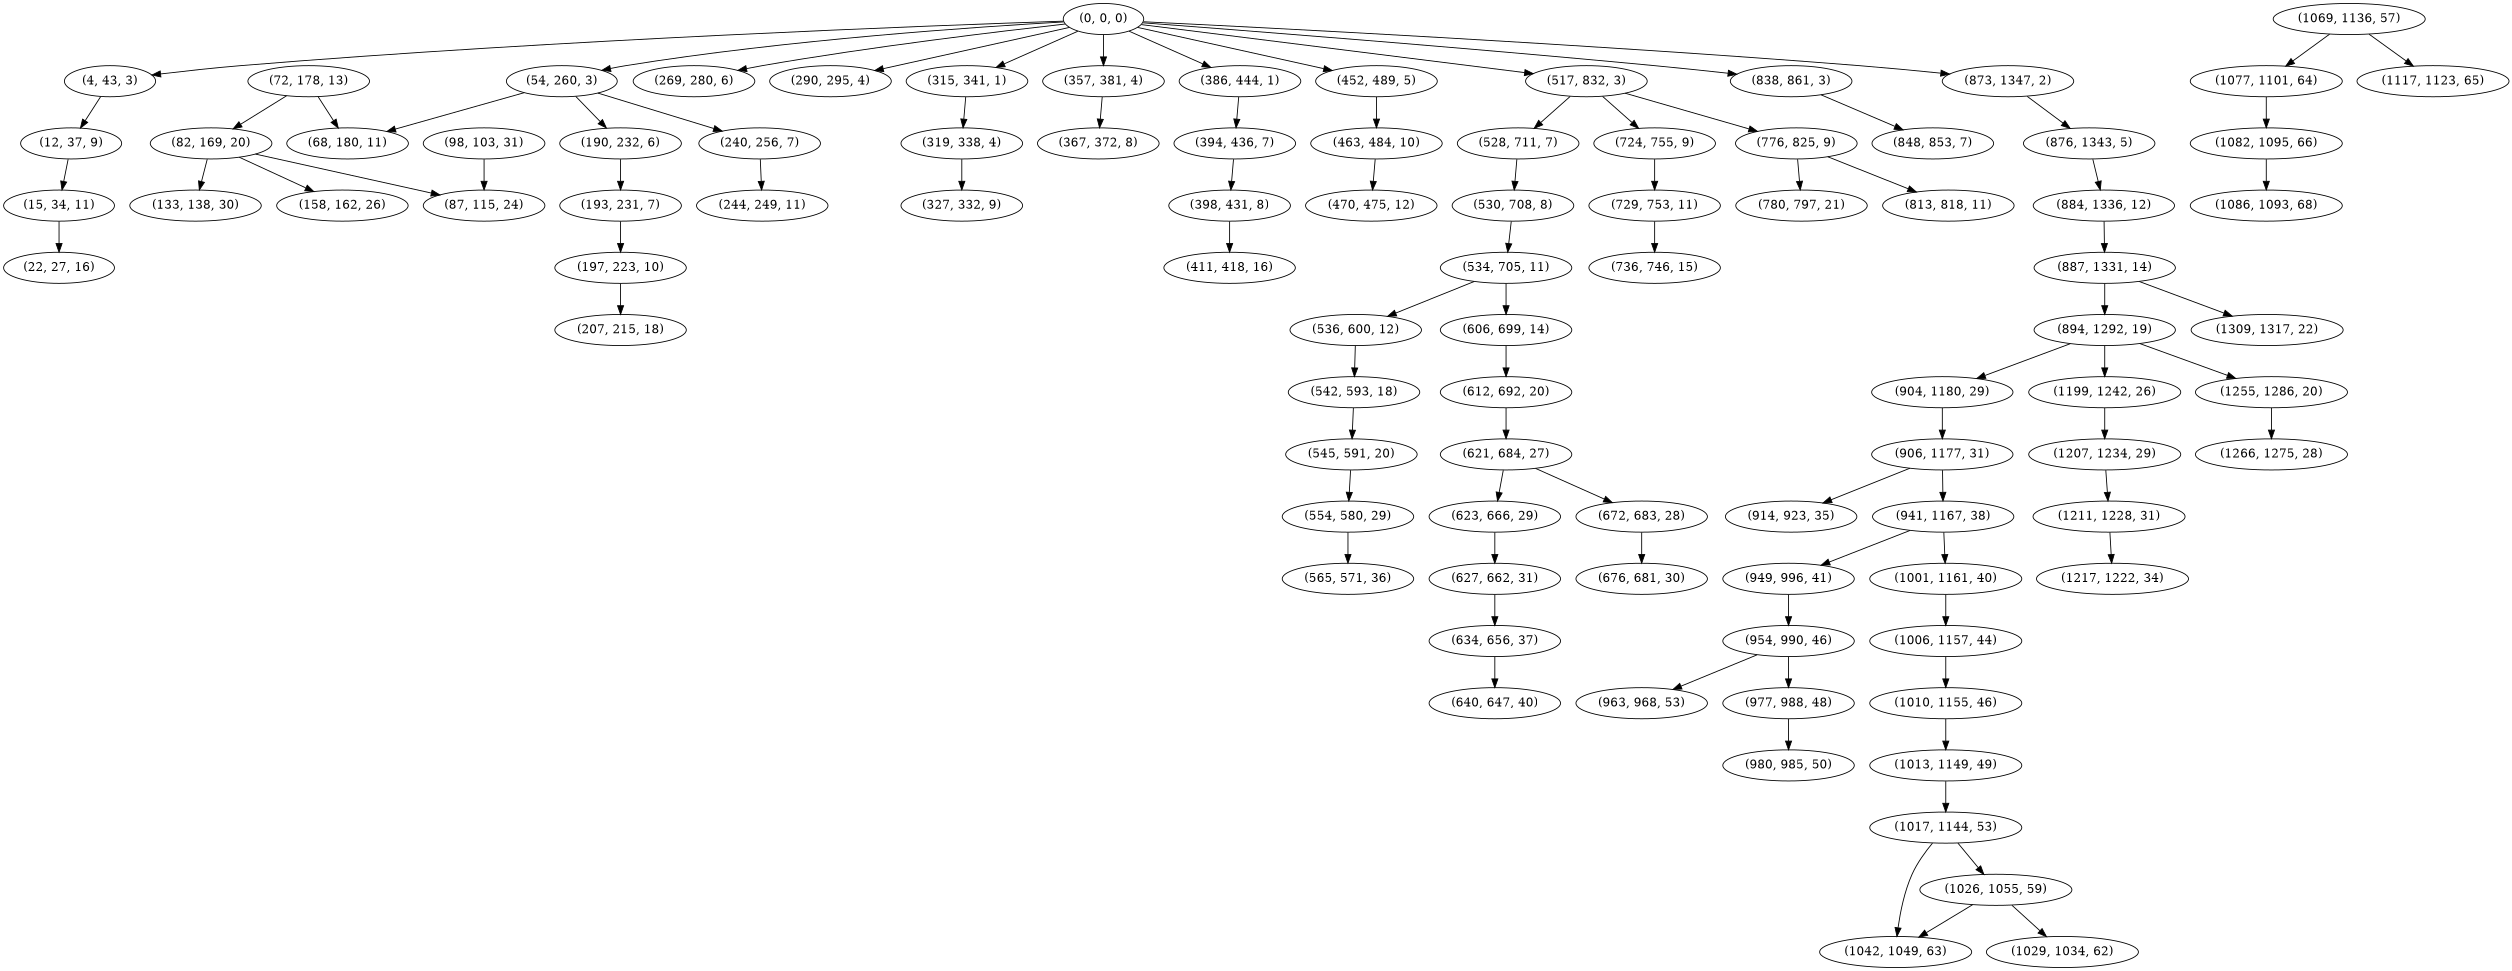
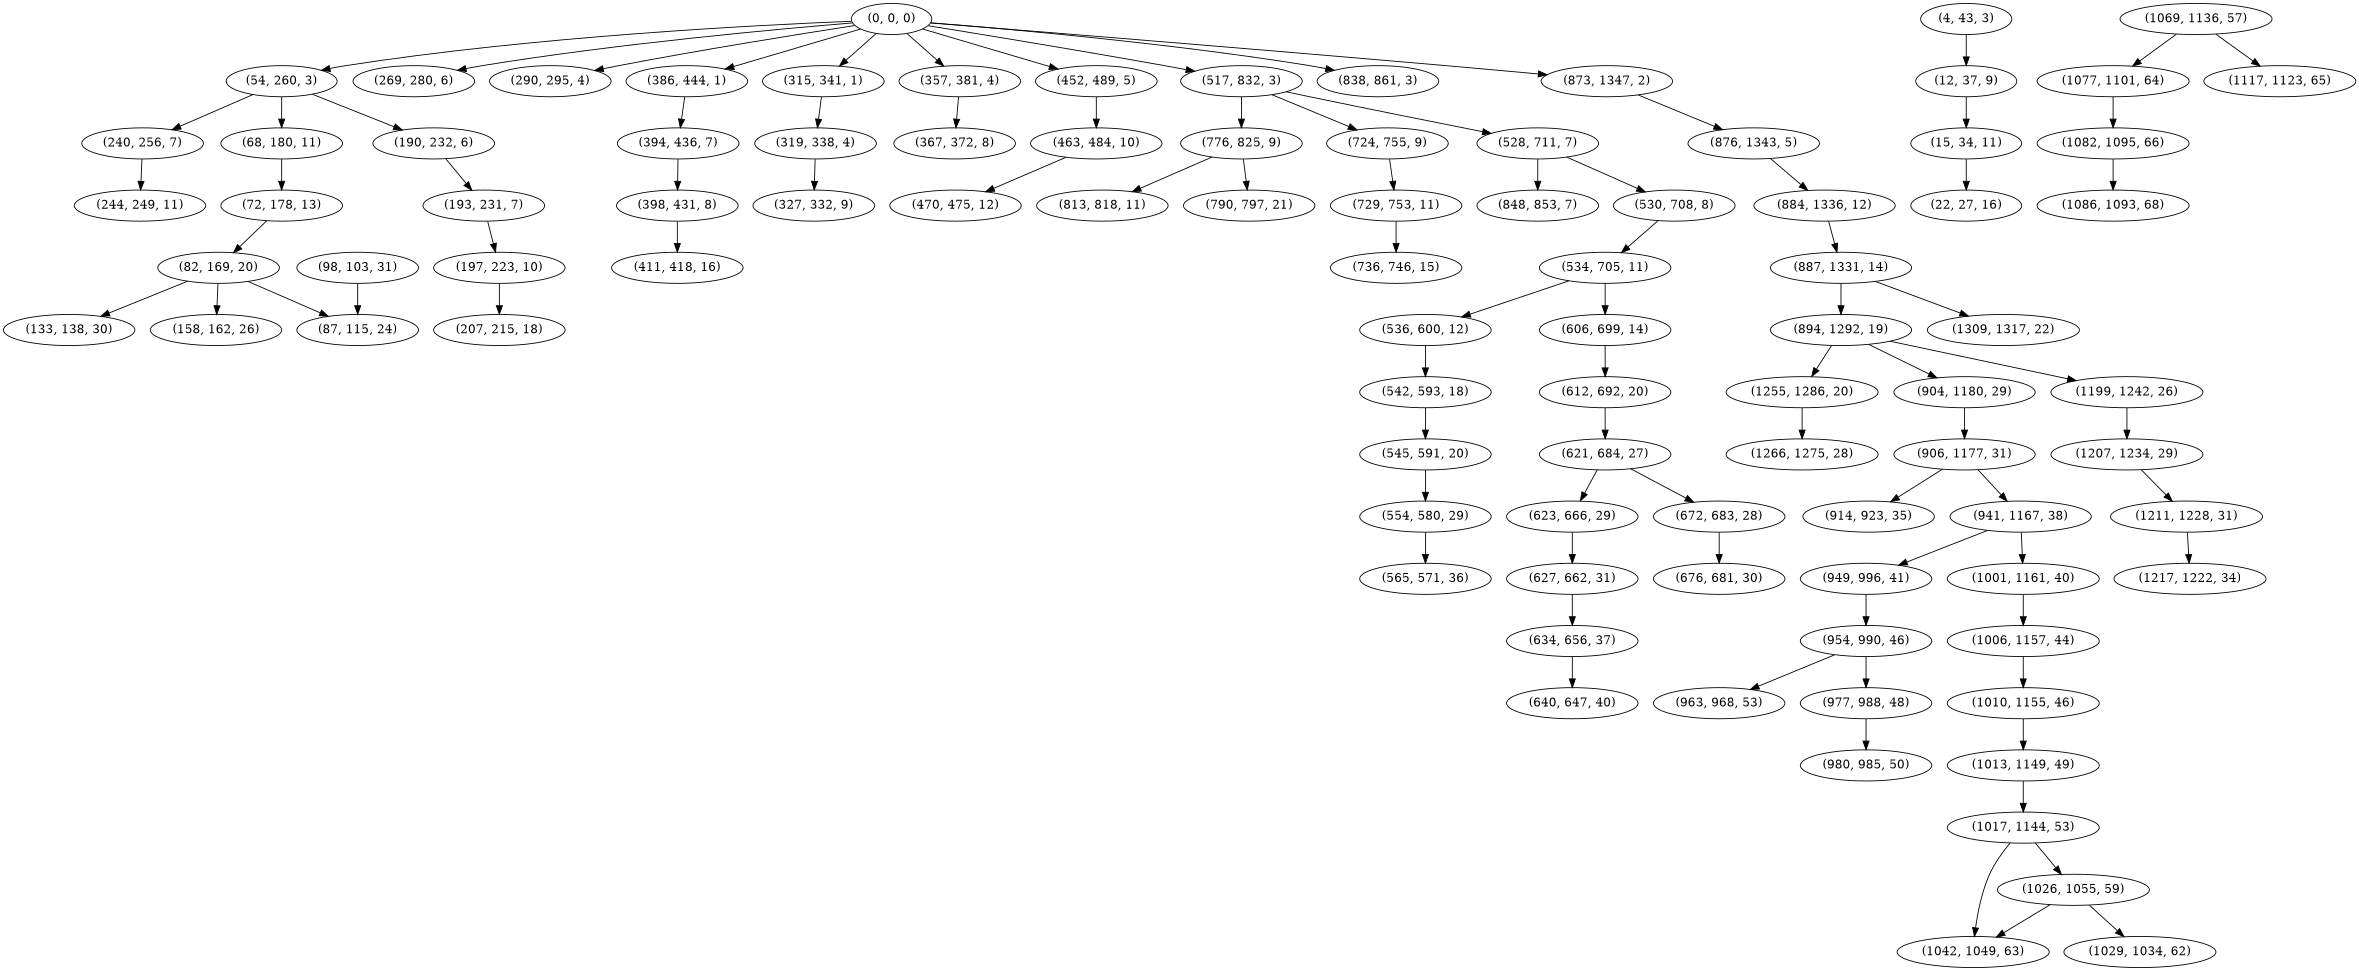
(612, 41) -> none
(326, 109) -> (282, 170)
(1858, 111) -> (1538, 170)
(1801, 206) -> (1249, 206)
